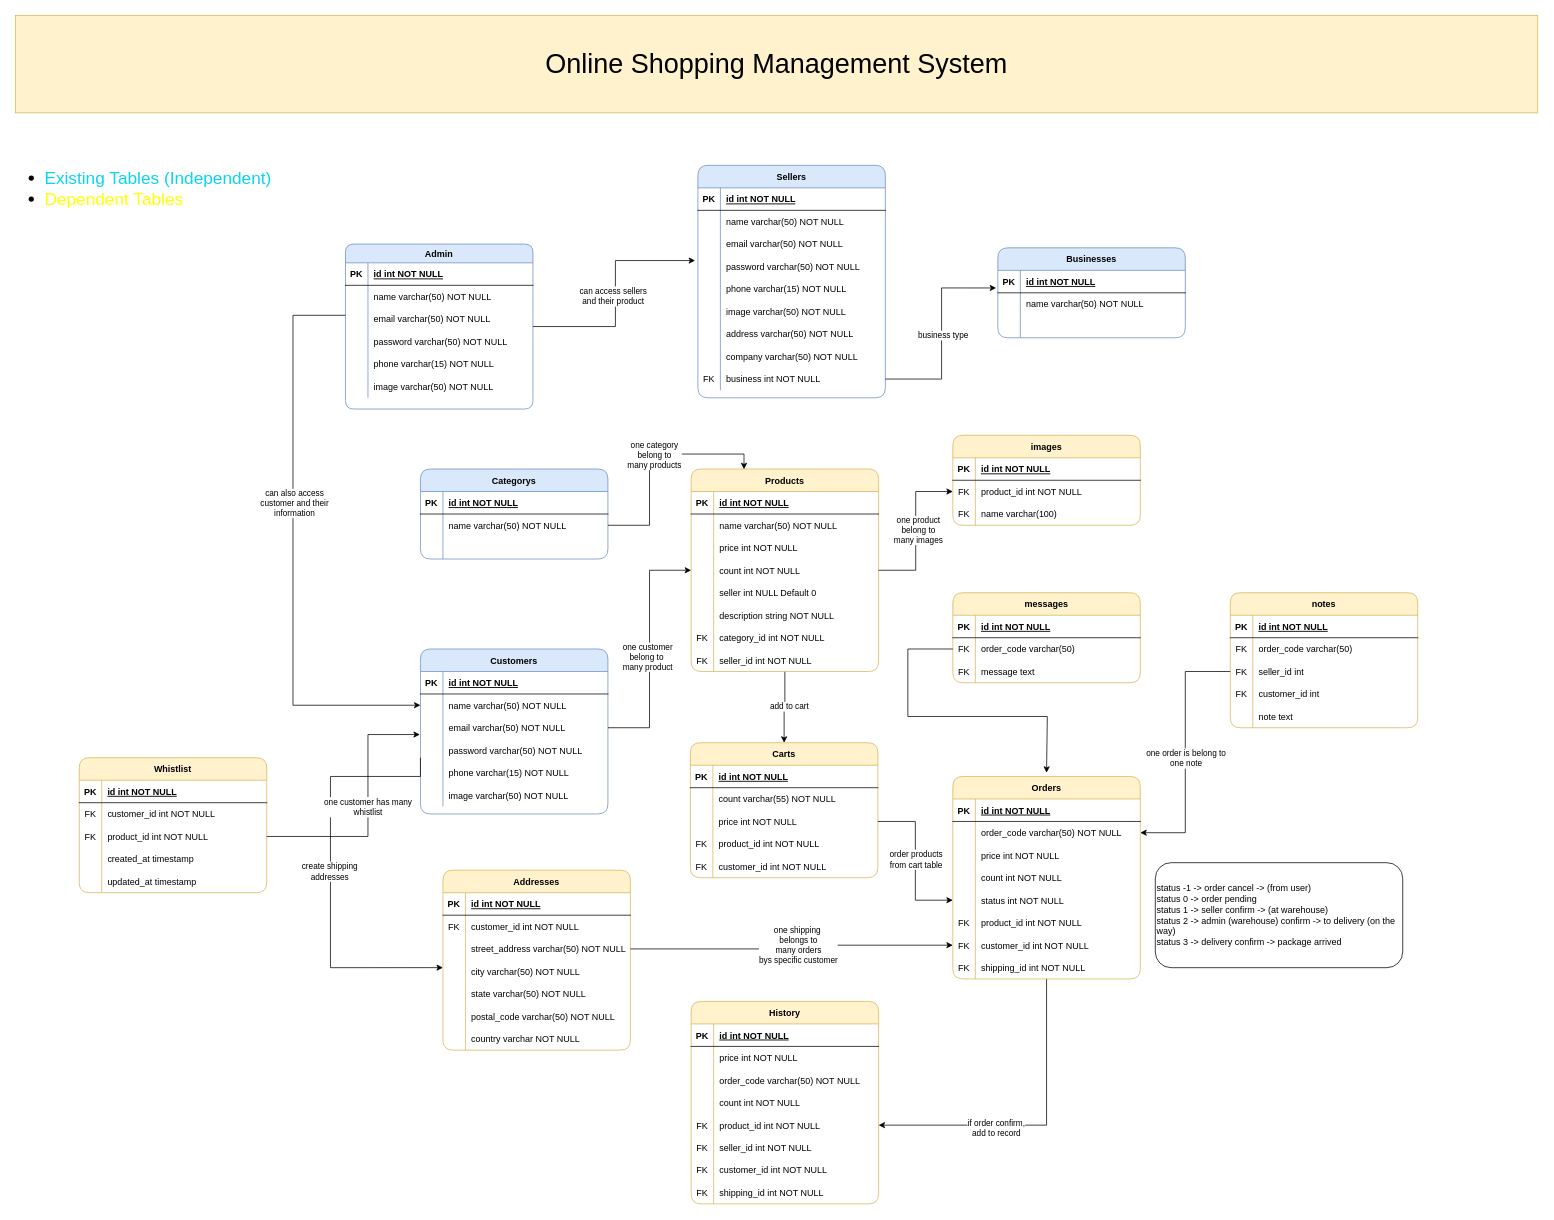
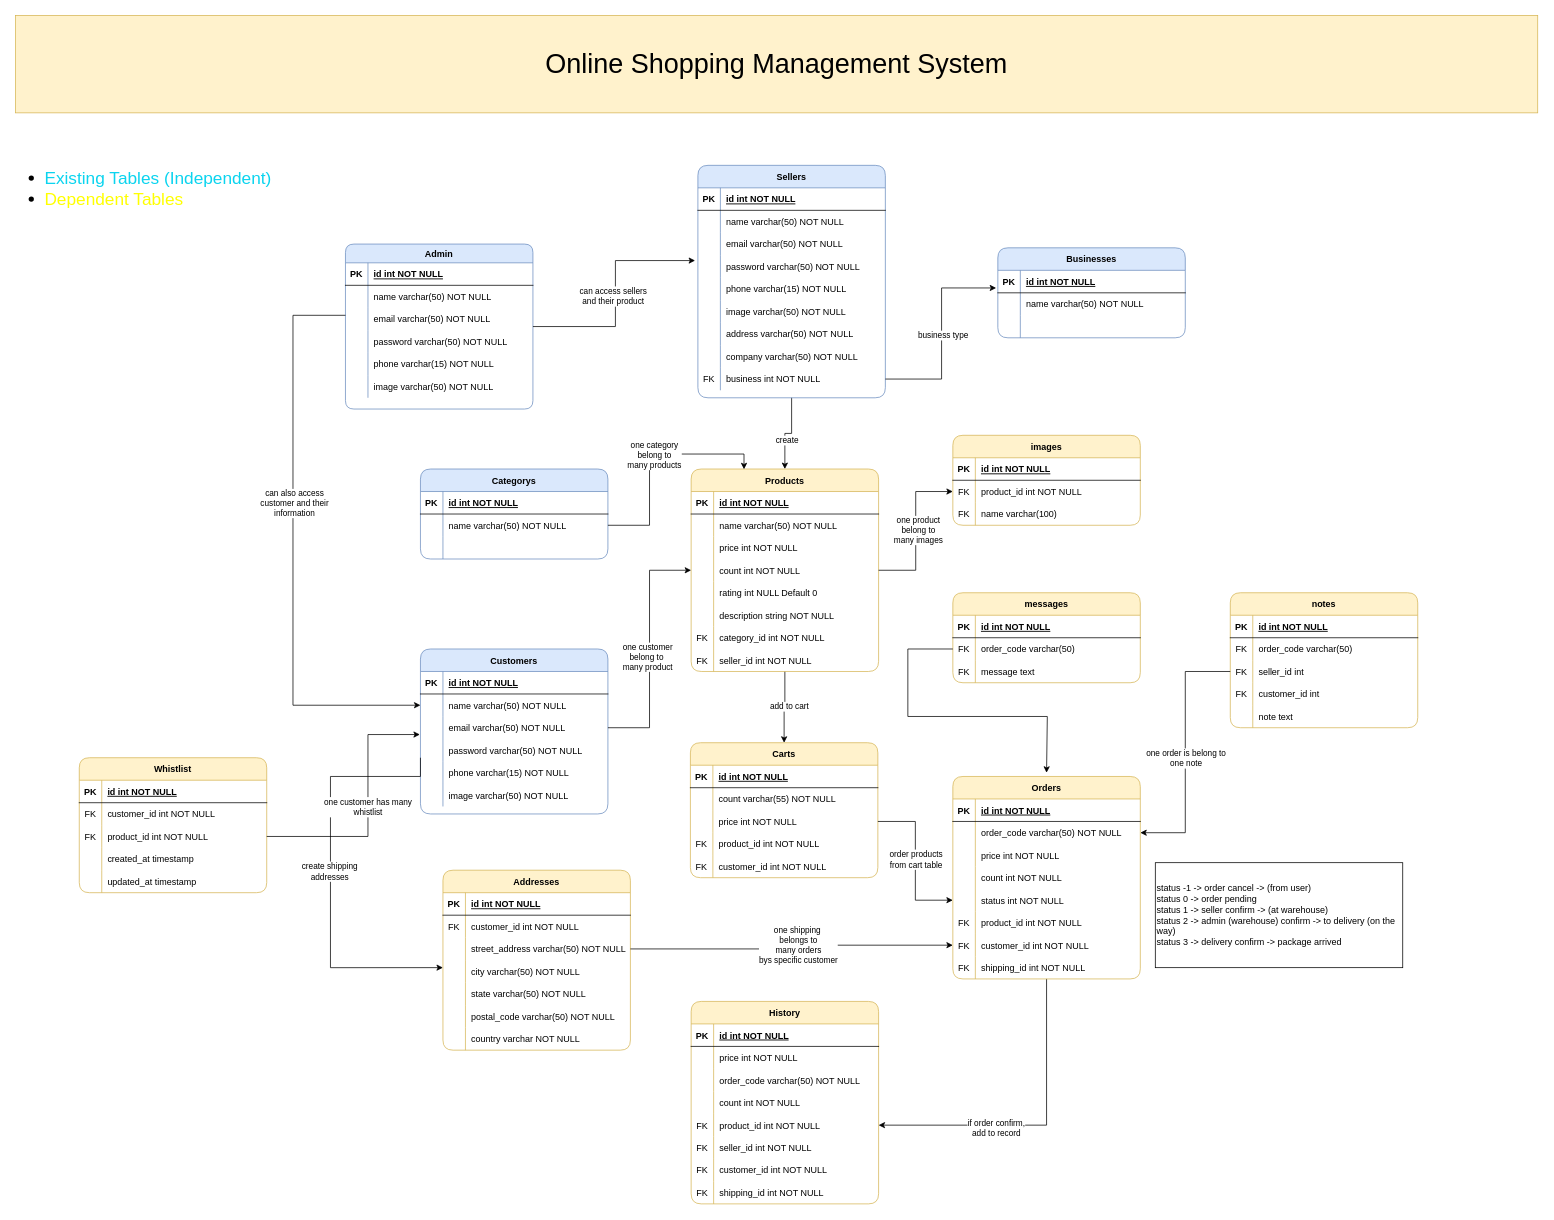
none -> (792, 424)
(773, 593) -> (774, 593)
(1279, 915) -> (1279, 915)
